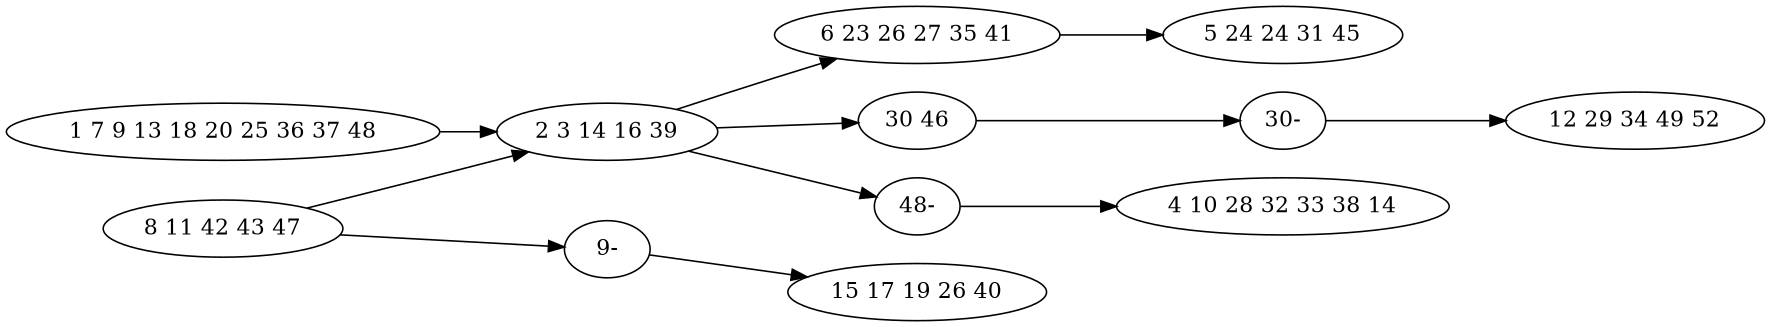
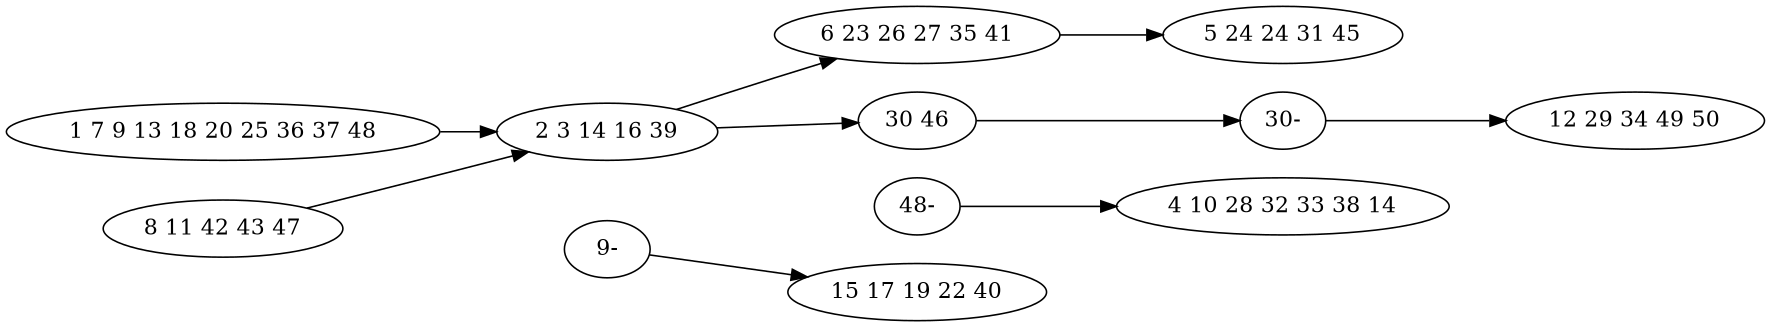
(1635, 121) -> (1635, 121)
(775, 172) -> none
(444, 240) -> none
(917, 292) -> (917, 292)
